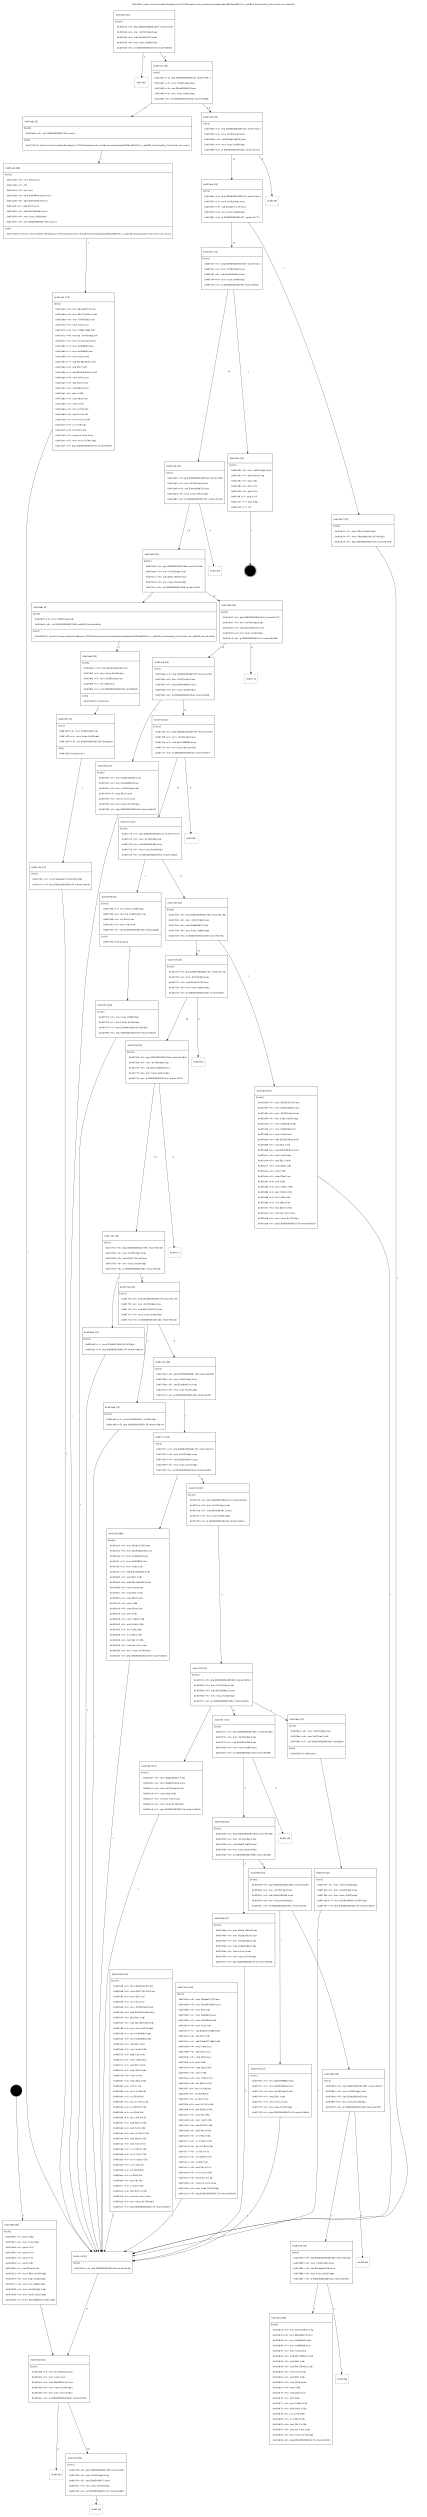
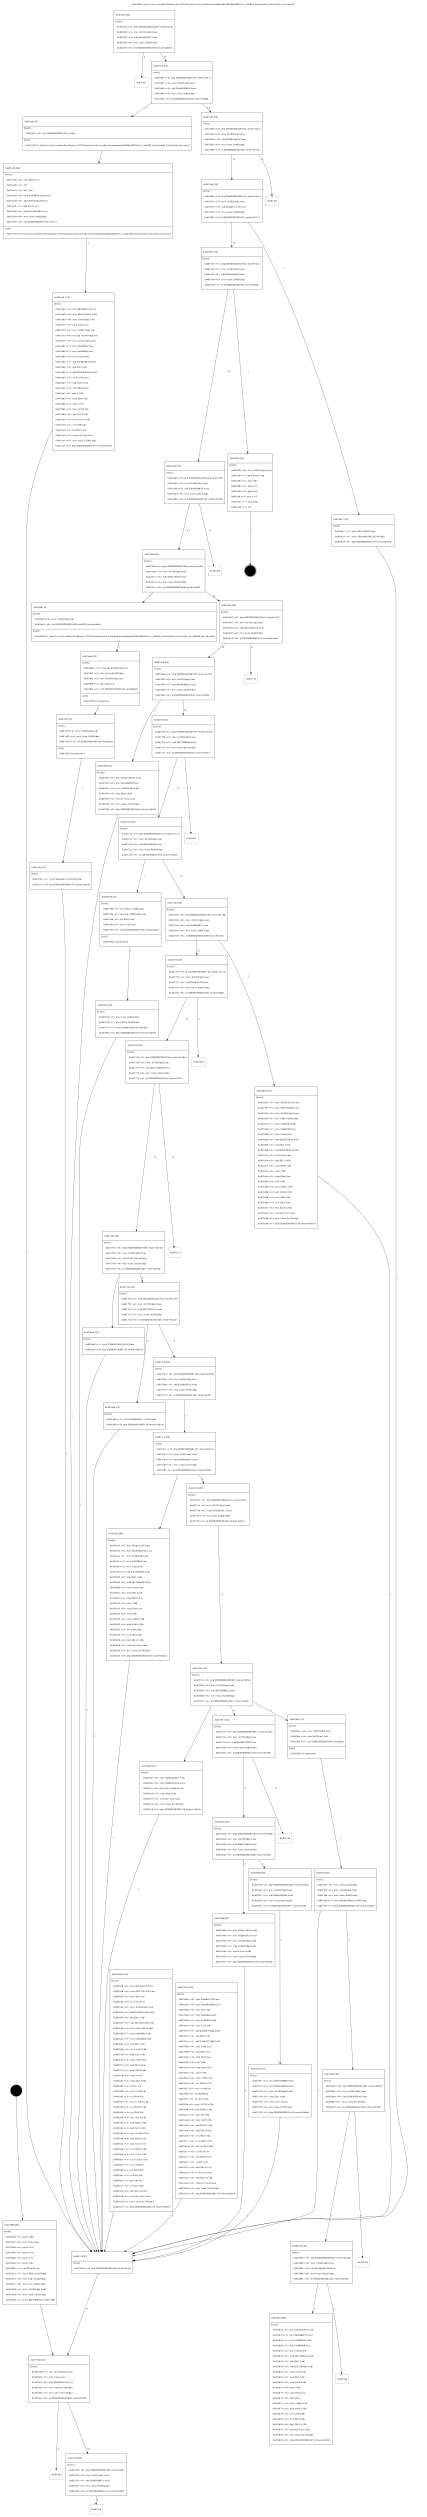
(326, 1987) -> (349, 1989)
